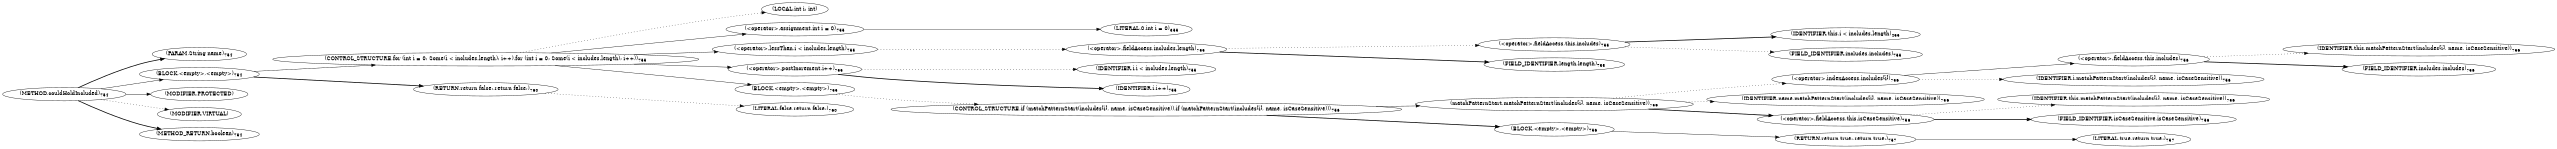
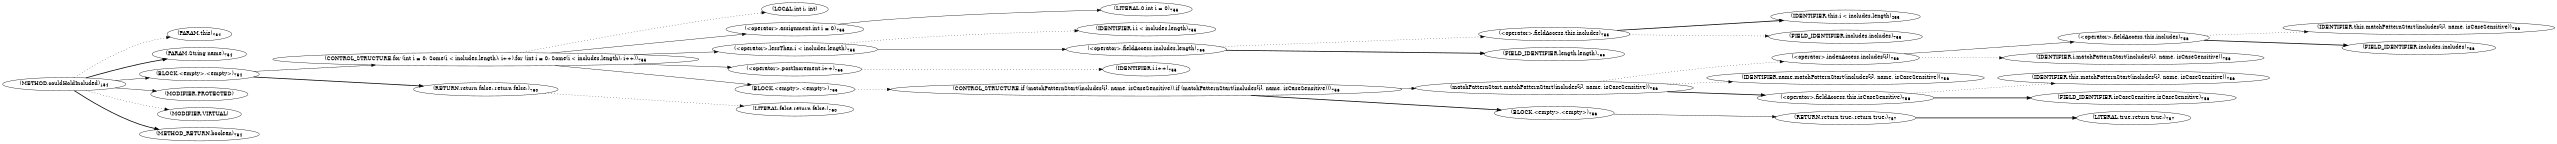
(1174, 29) -> (1174, 9)
none -> (199, 34)
(970, 49) -> (970, 49)
(967, 69) -> (958, 35)
(969, 84) -> (980, 69)
(105, 94) -> (105, 84)
(1994, 139) -> (1994, 118)
